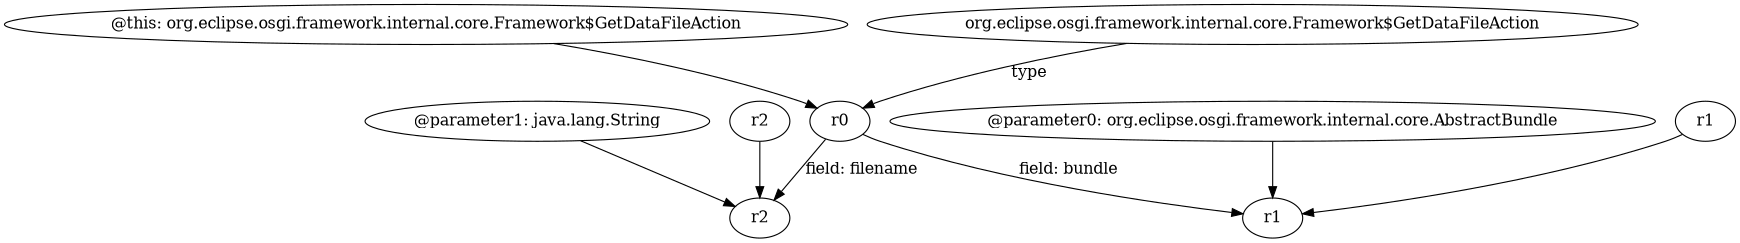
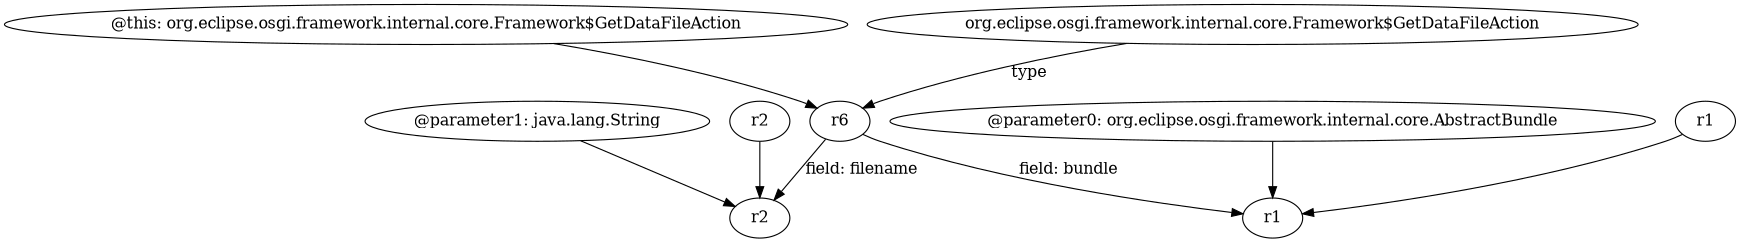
(840, 121) -> (840, 121)
